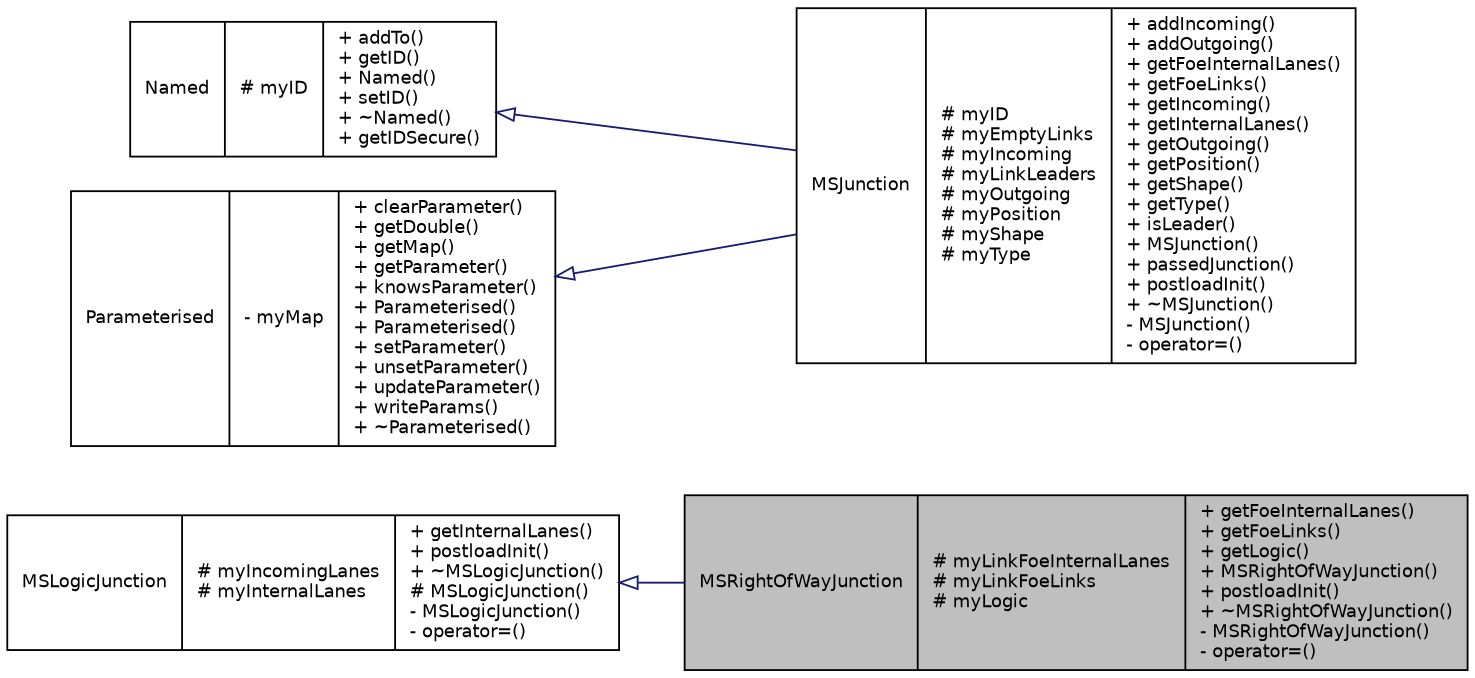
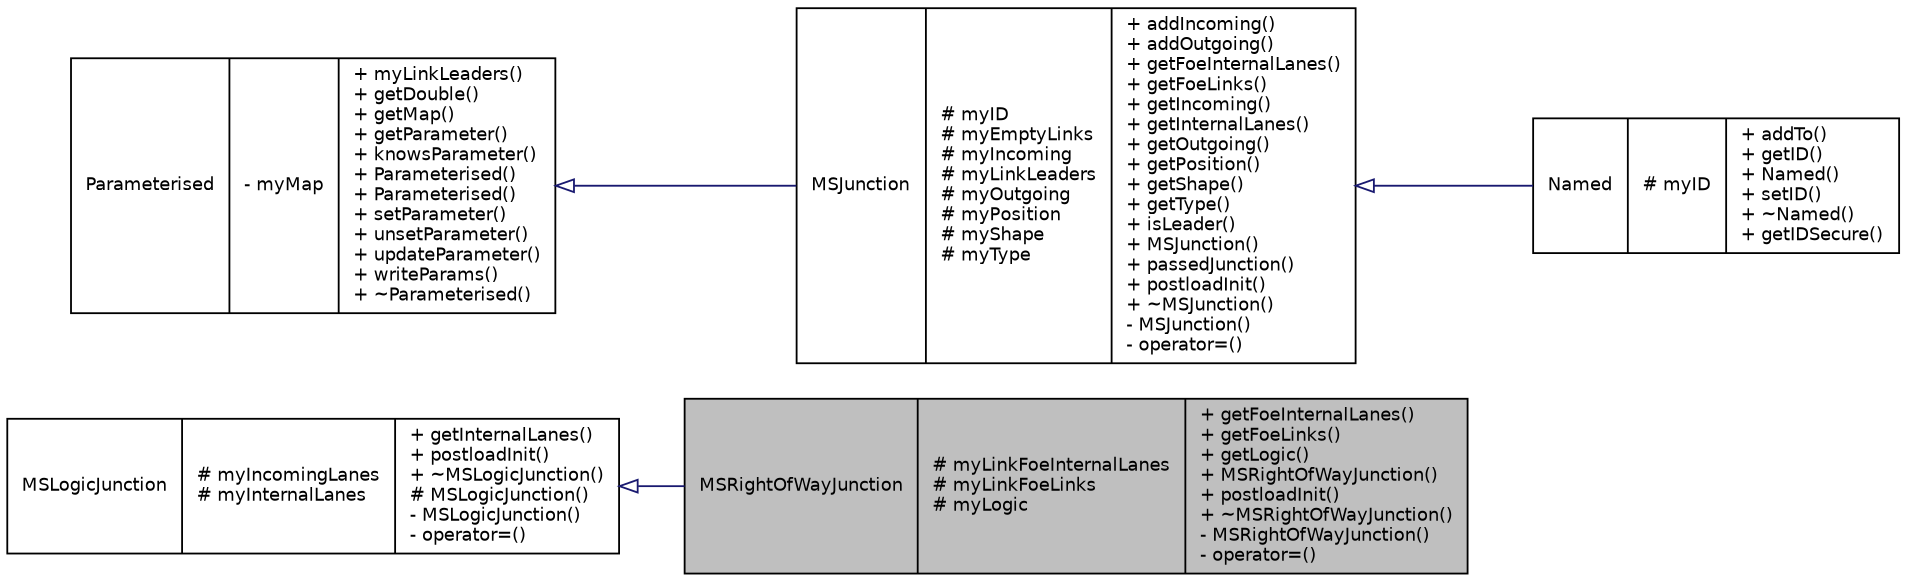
(655, 132) -> (1454, 186)
(439, 208) -> (439, 75)
